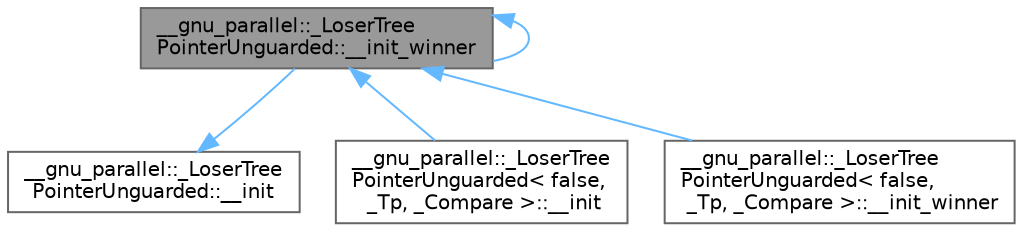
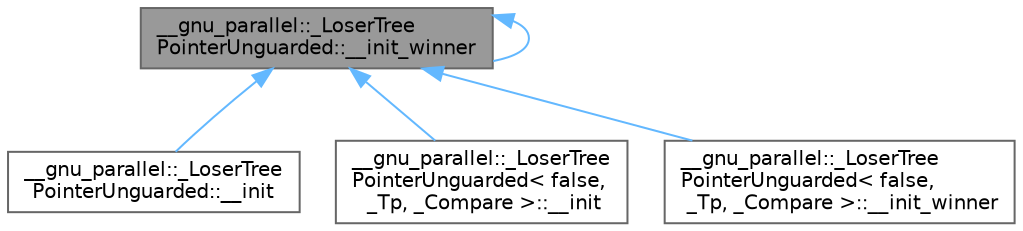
(255, 105) -> (215, 116)
